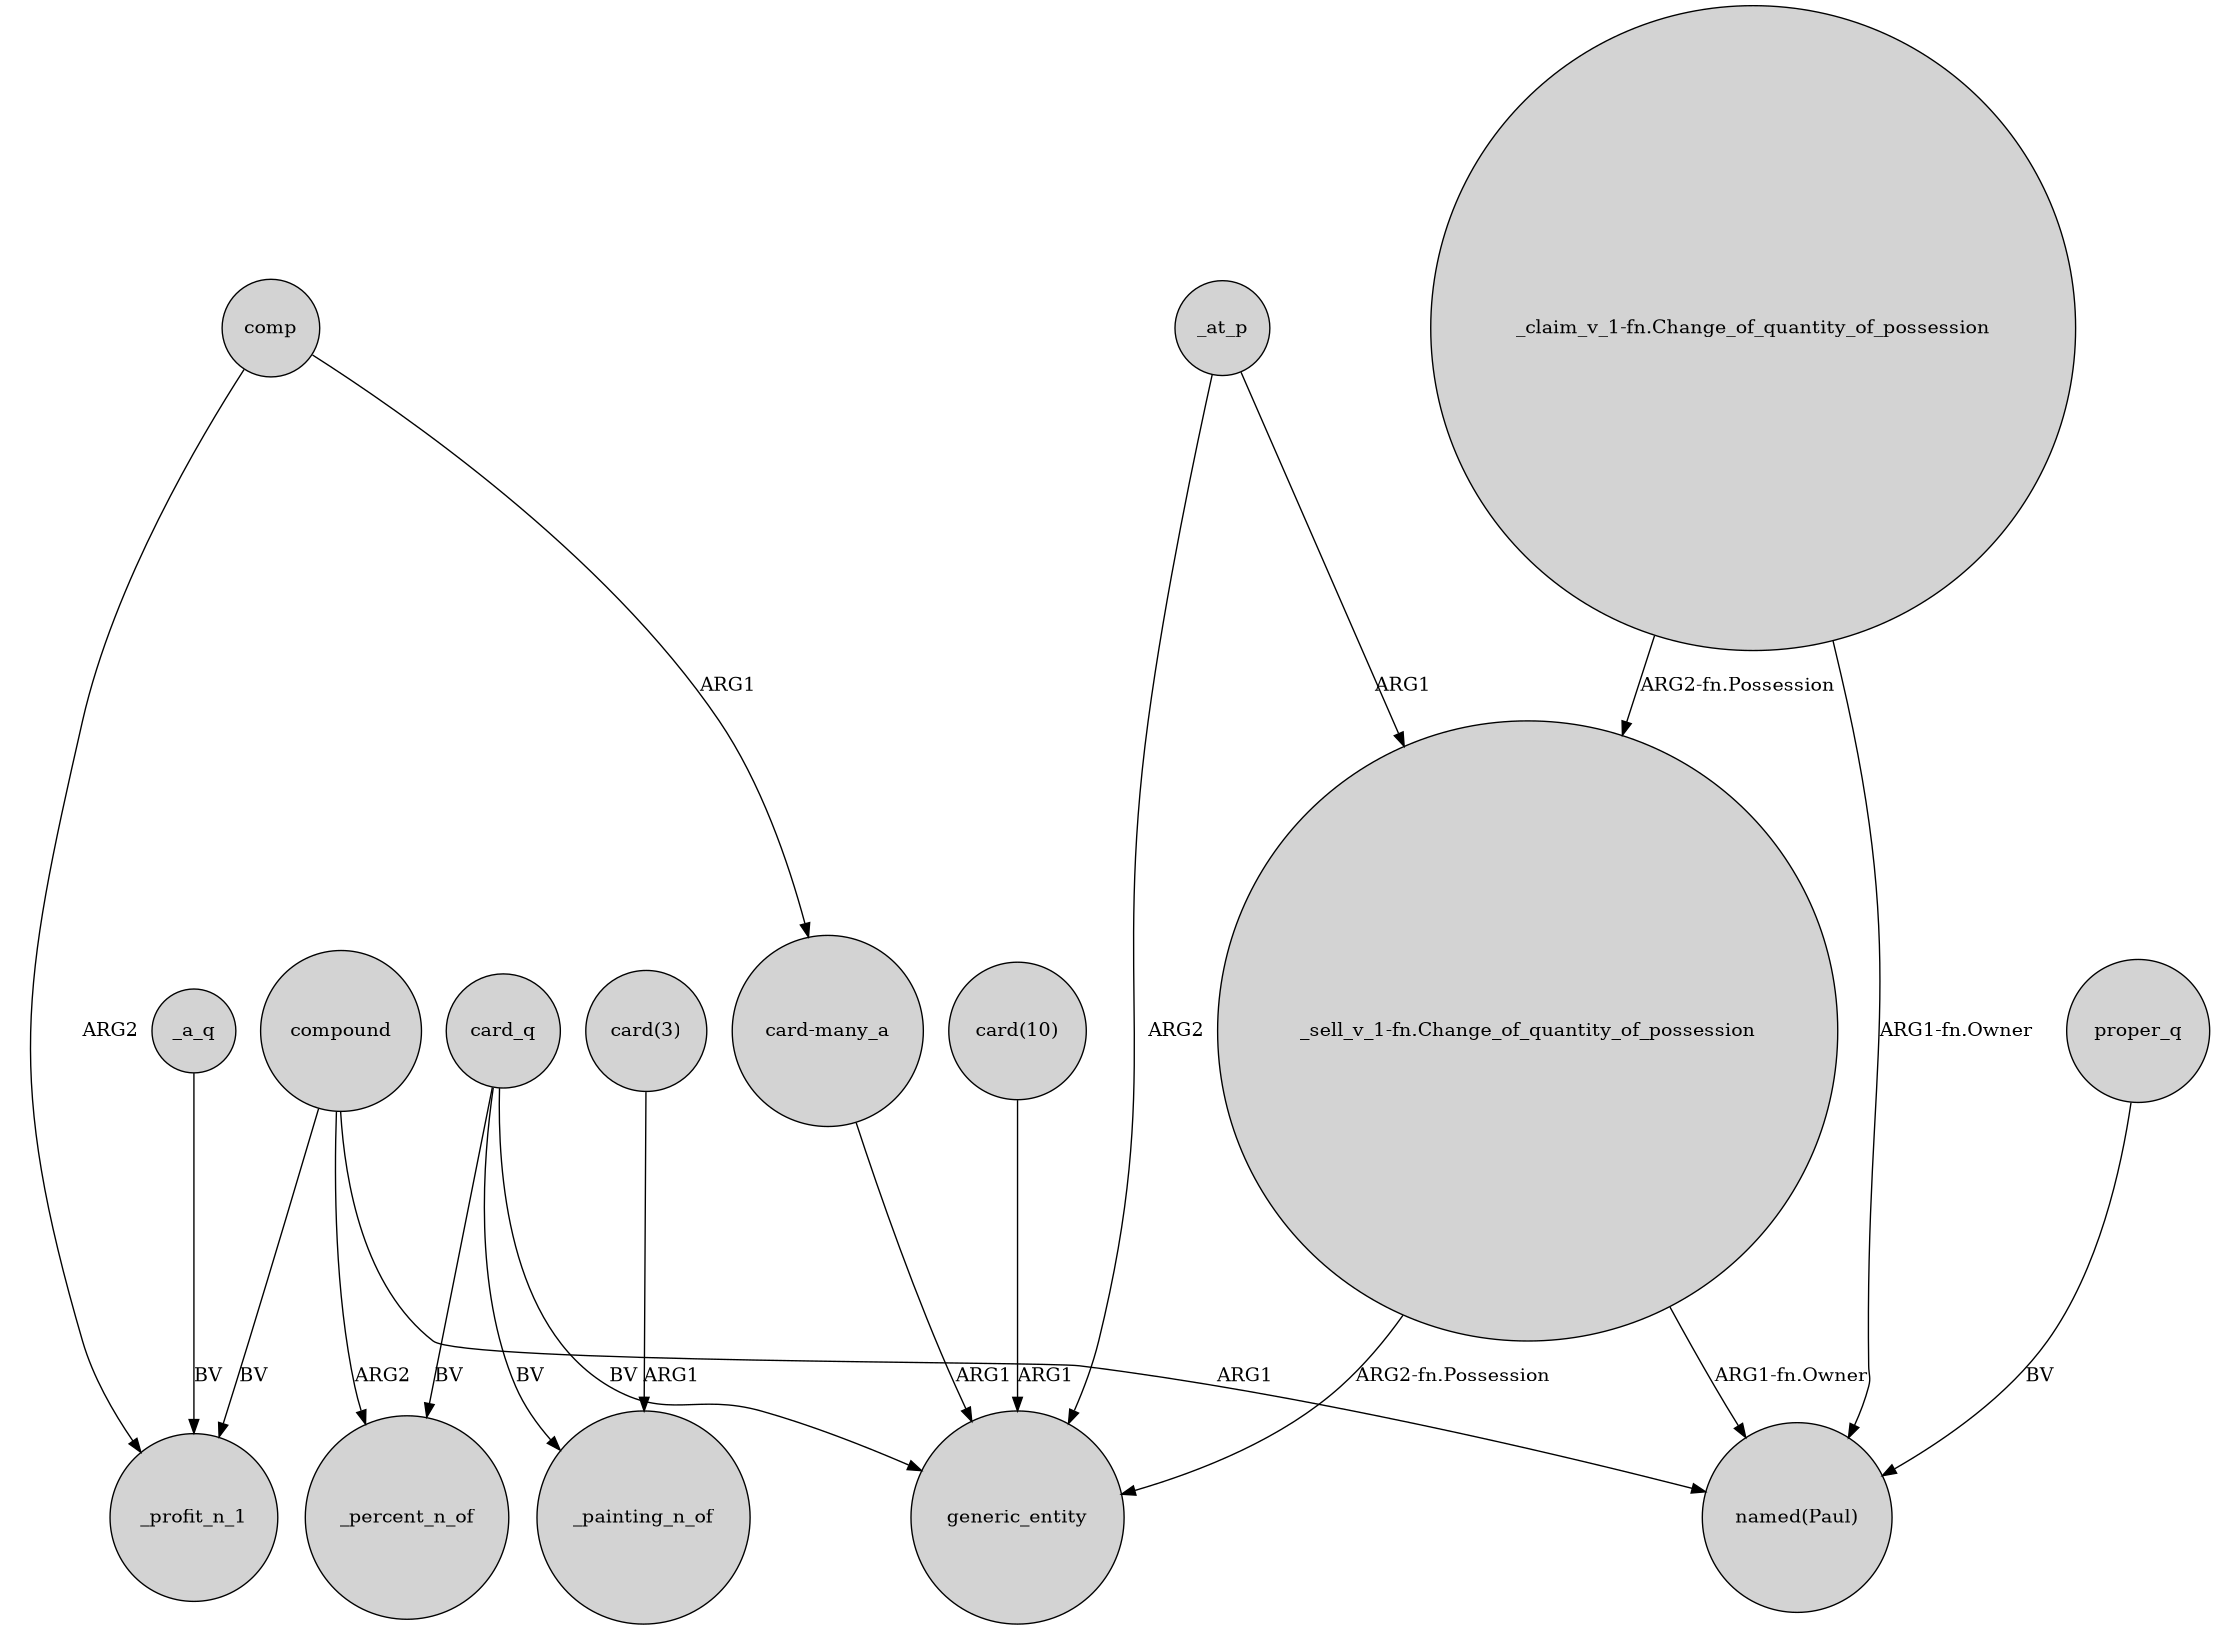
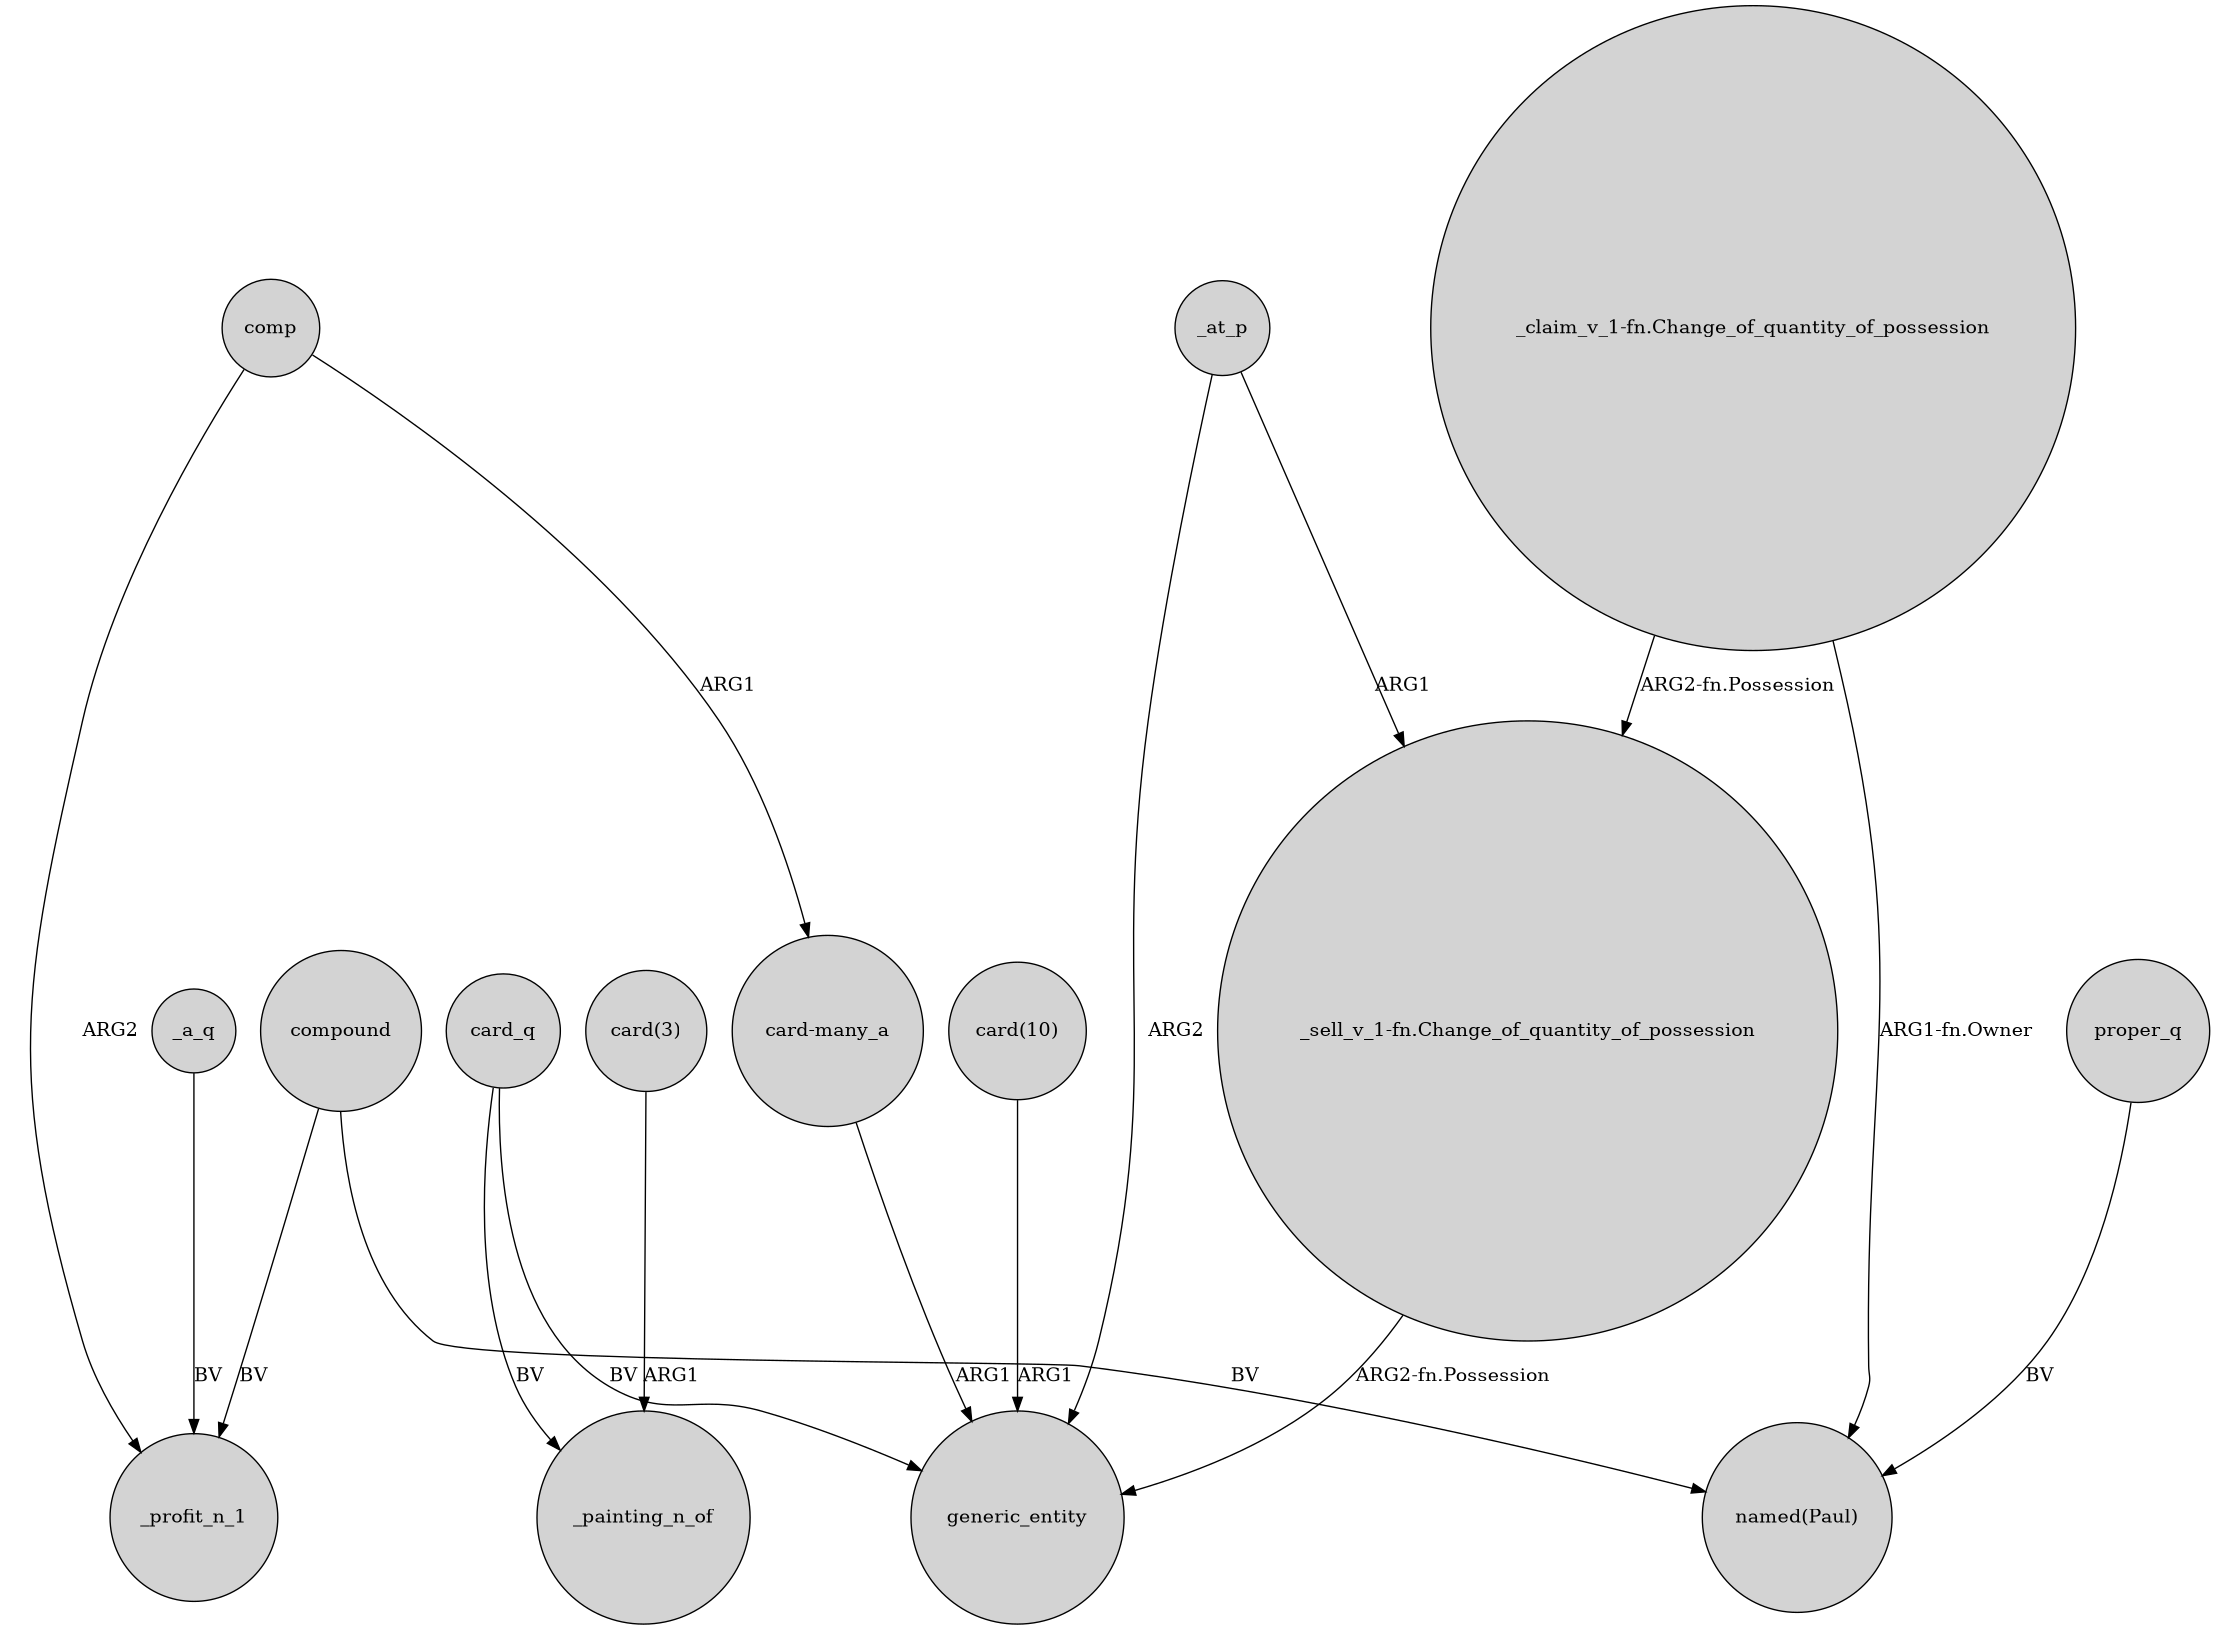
(1703, 1367) -> none
(1245, 1376) -> (1245, 1376)
(407, 1518) -> none
